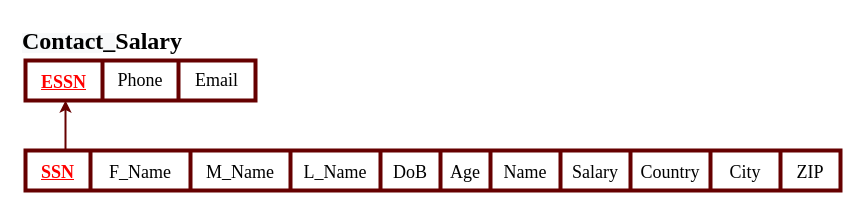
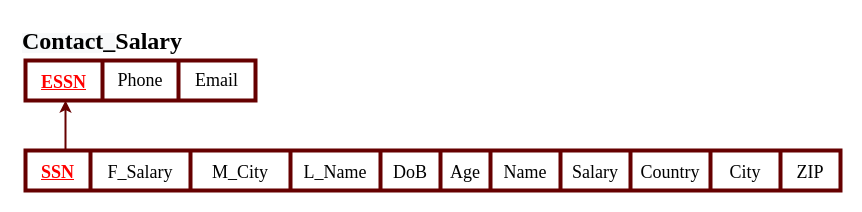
(141, 171) -> (141, 171)
(241, 171) -> (241, 171)
